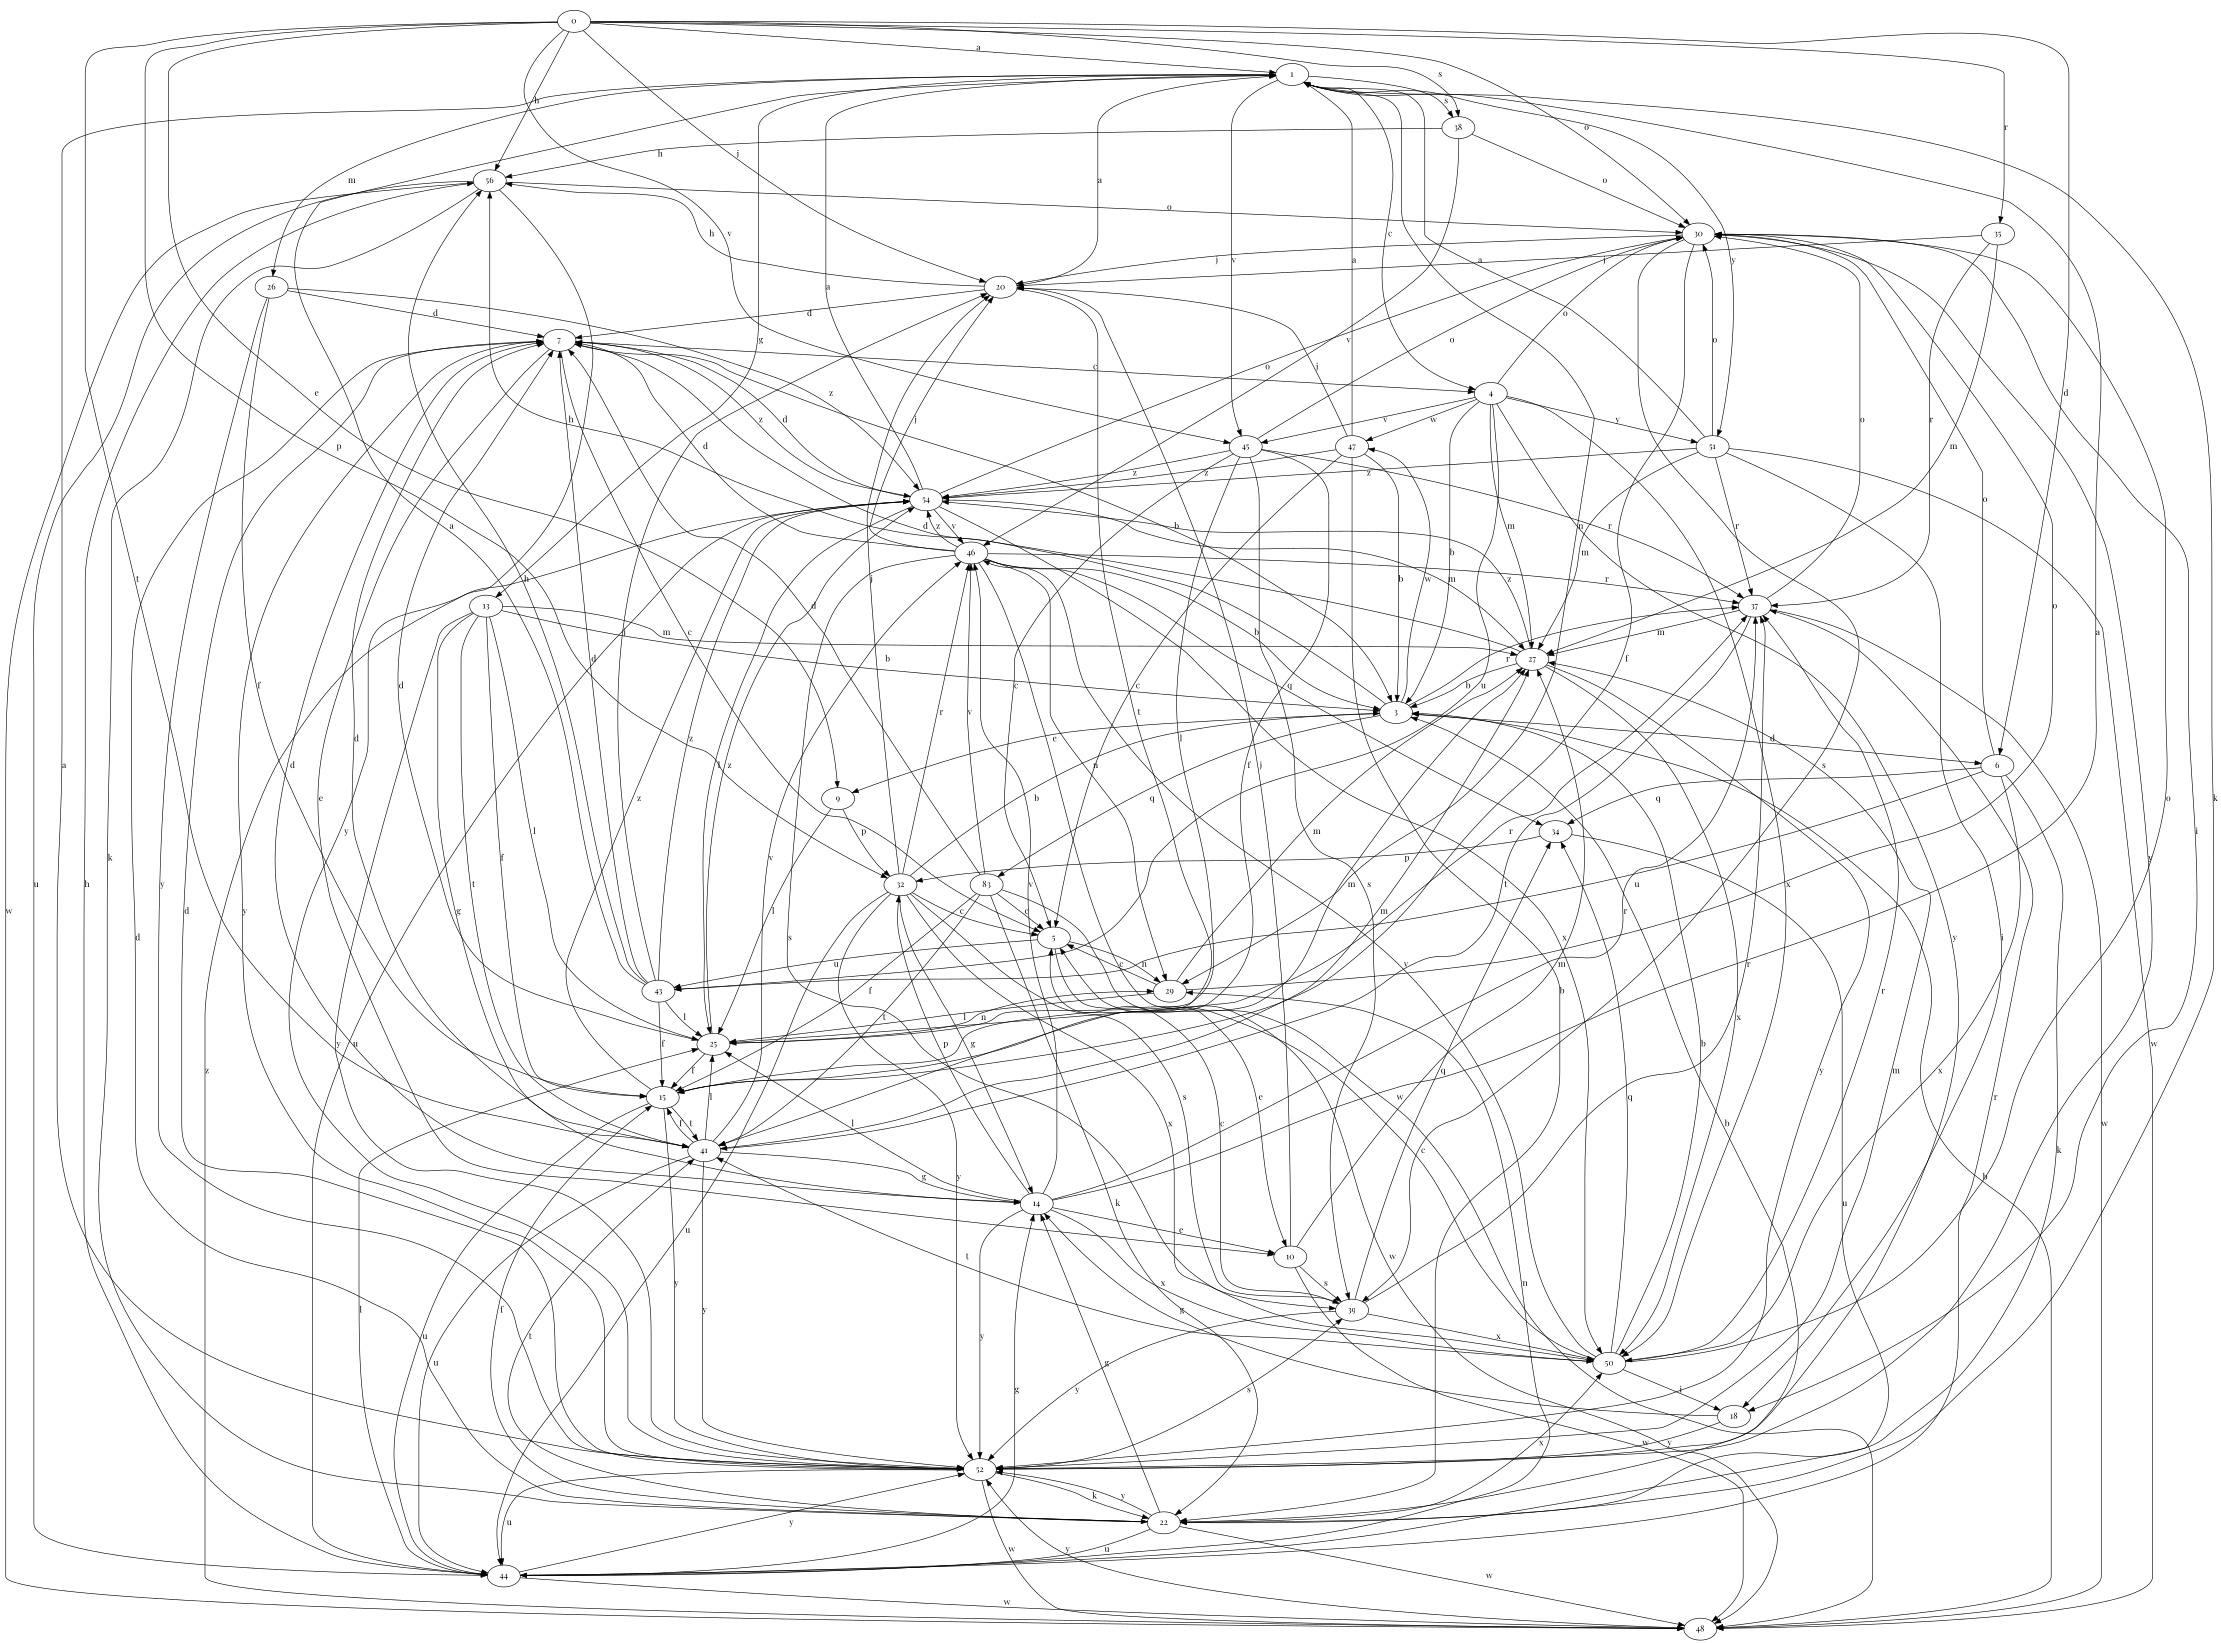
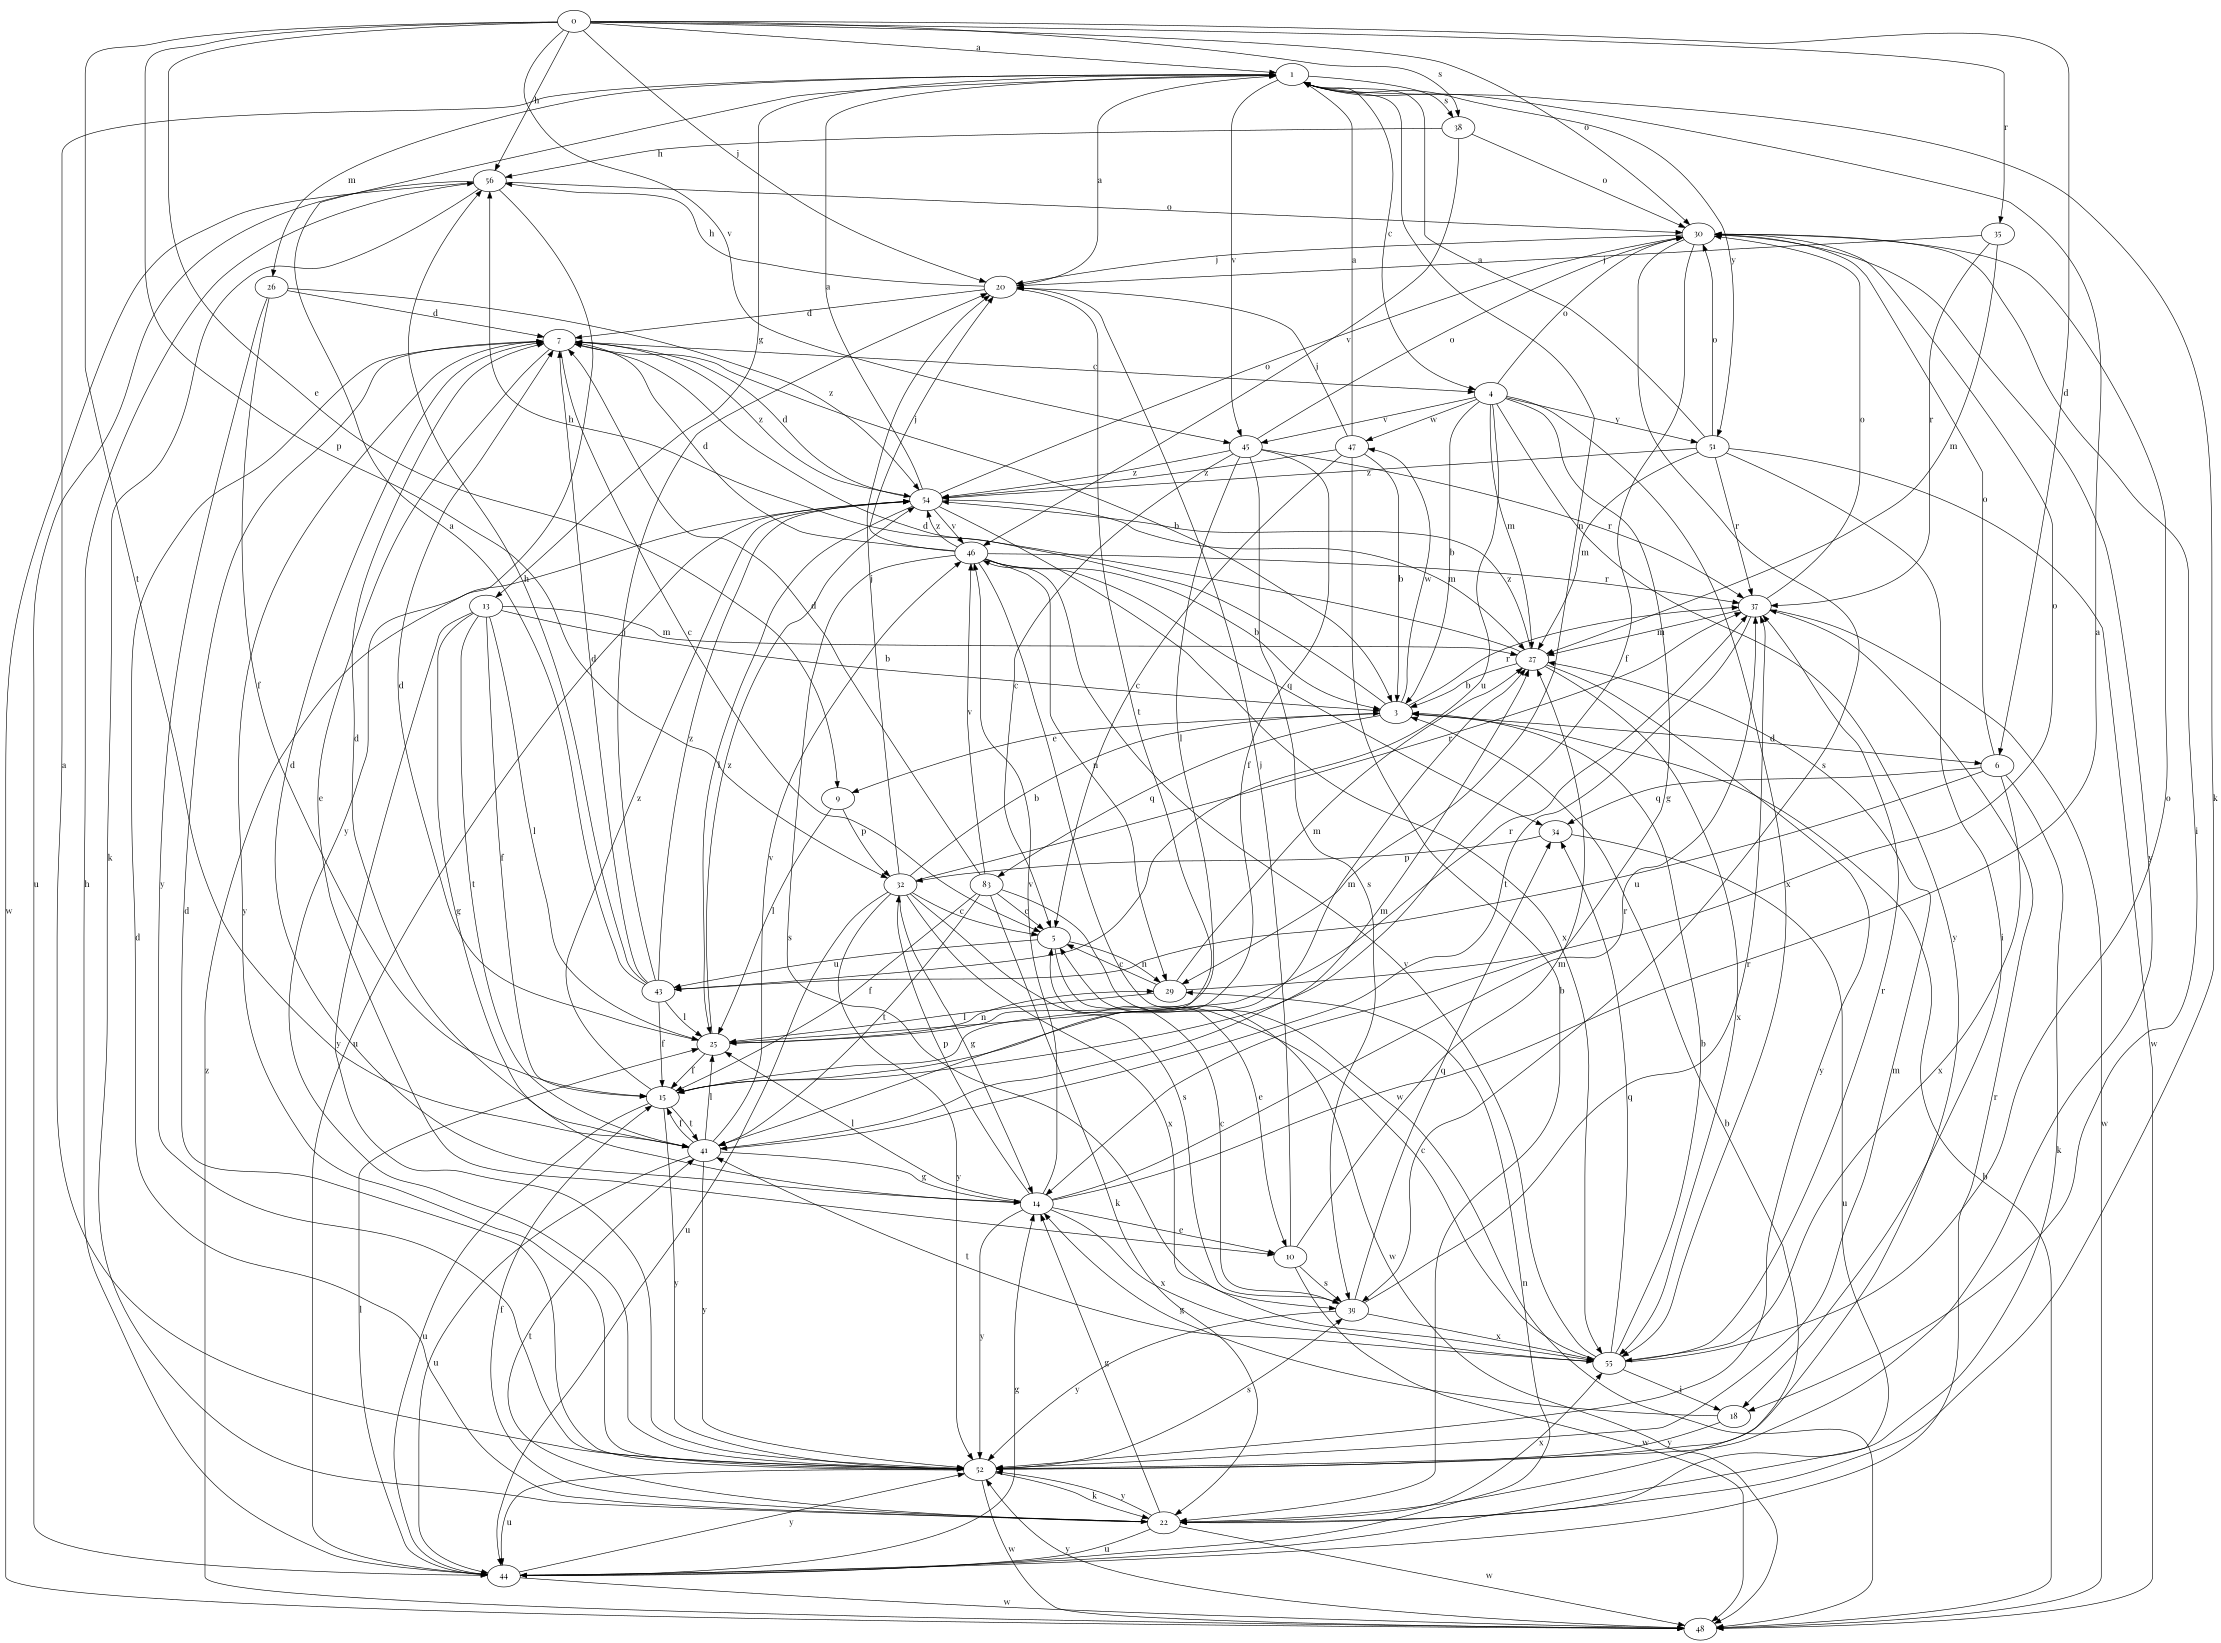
(935, 722) -> (1333, 768)
none -> (1586, 921)
(1609, 1363) -> (1609, 1363)
